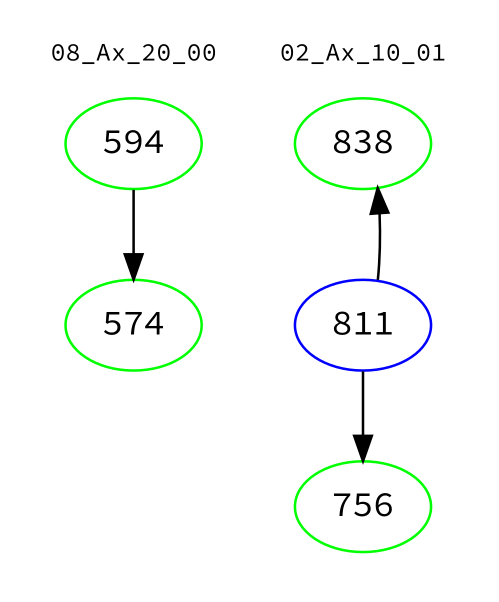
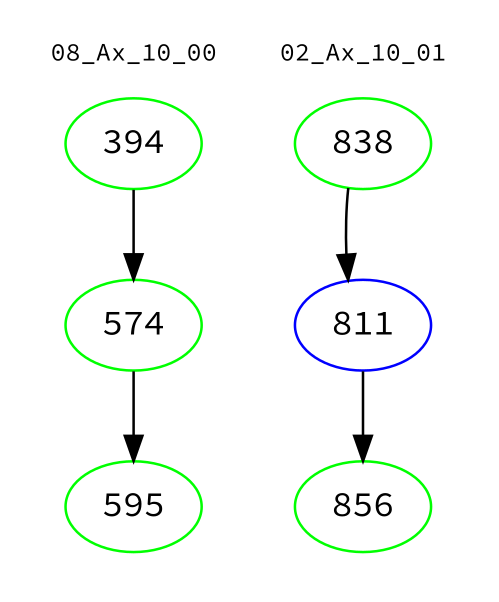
(135, 54) -> (135, 54)
(134, 144) -> (134, 144)
(380, 247) -> (346, 221)
none -> (134, 507)
(363, 507) -> (363, 507)
